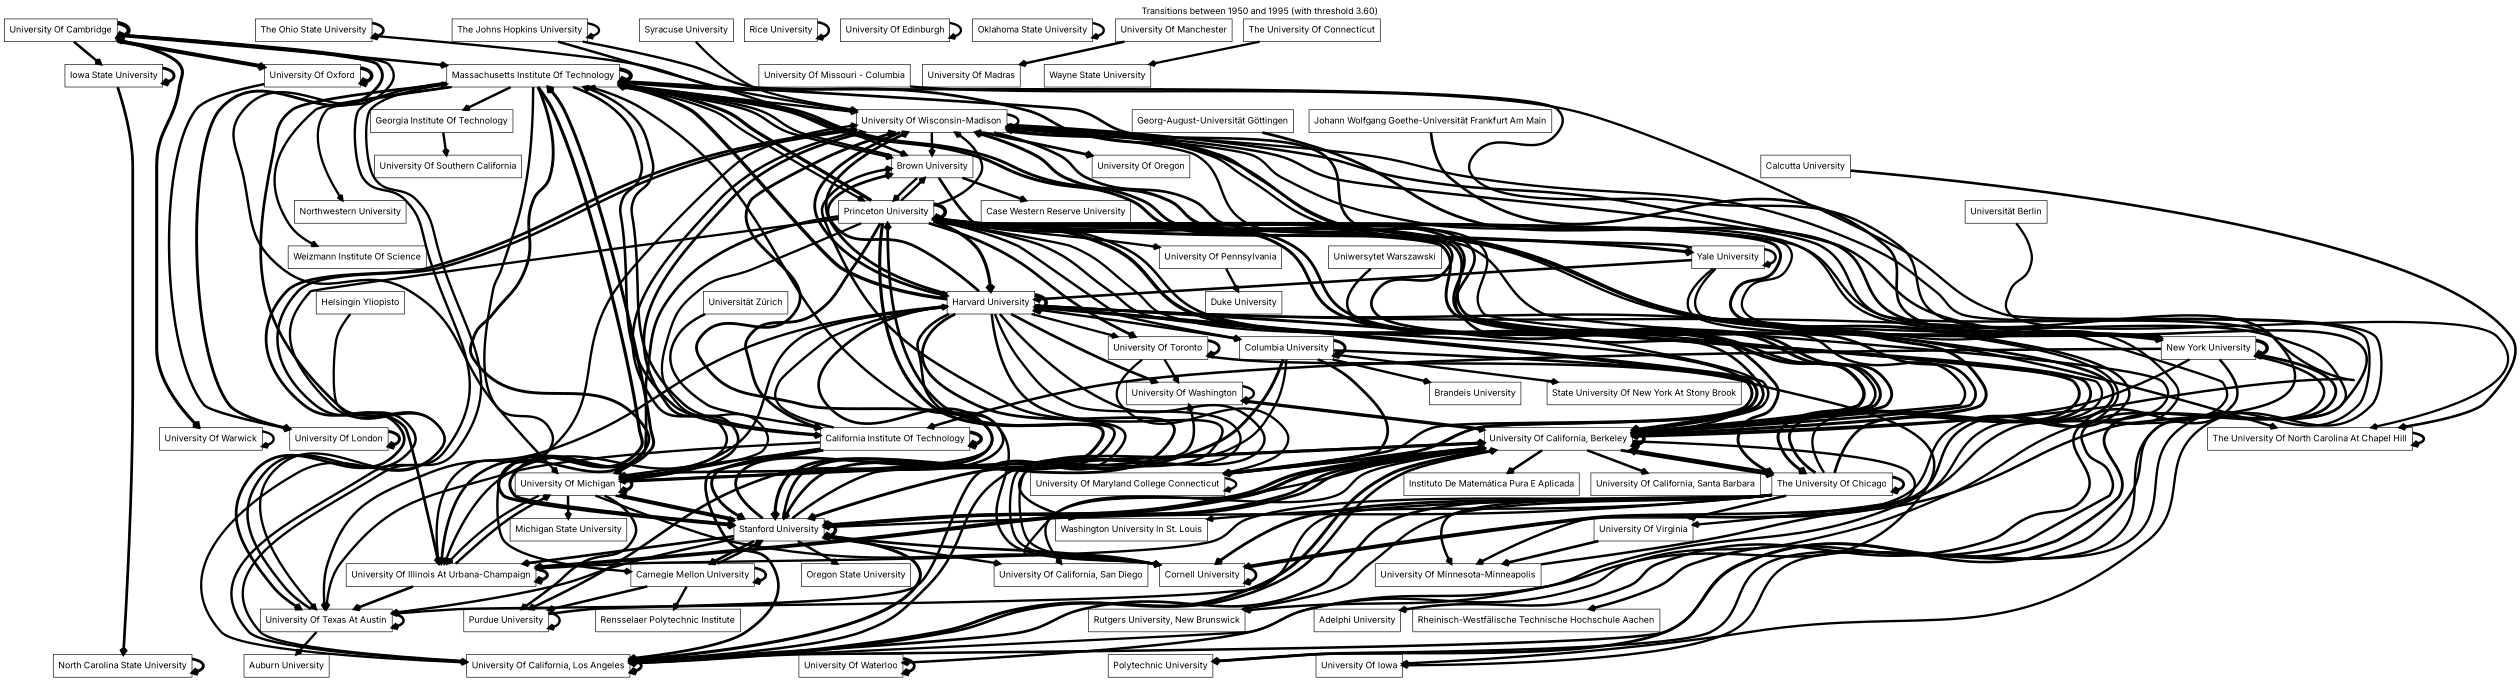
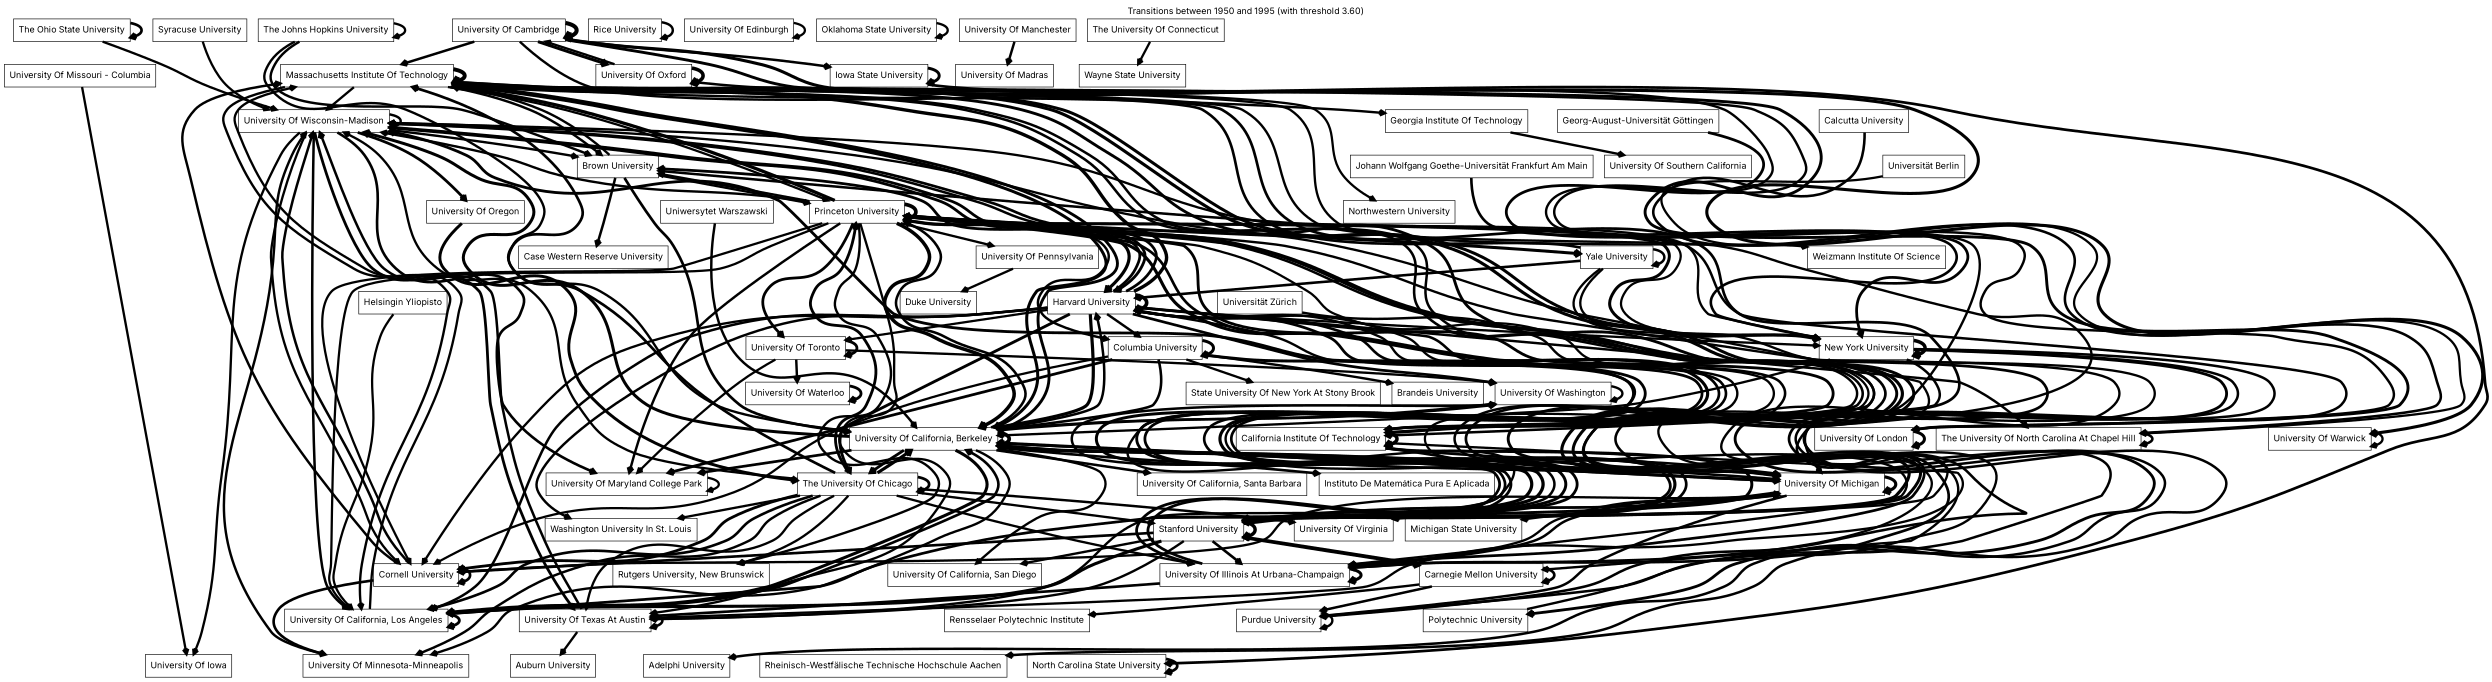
(1447, 288) -> (572, 362)
(1128, 484) -> (627, 484)
(1553, 552) -> (290, 601)
(856, 575) -> none
